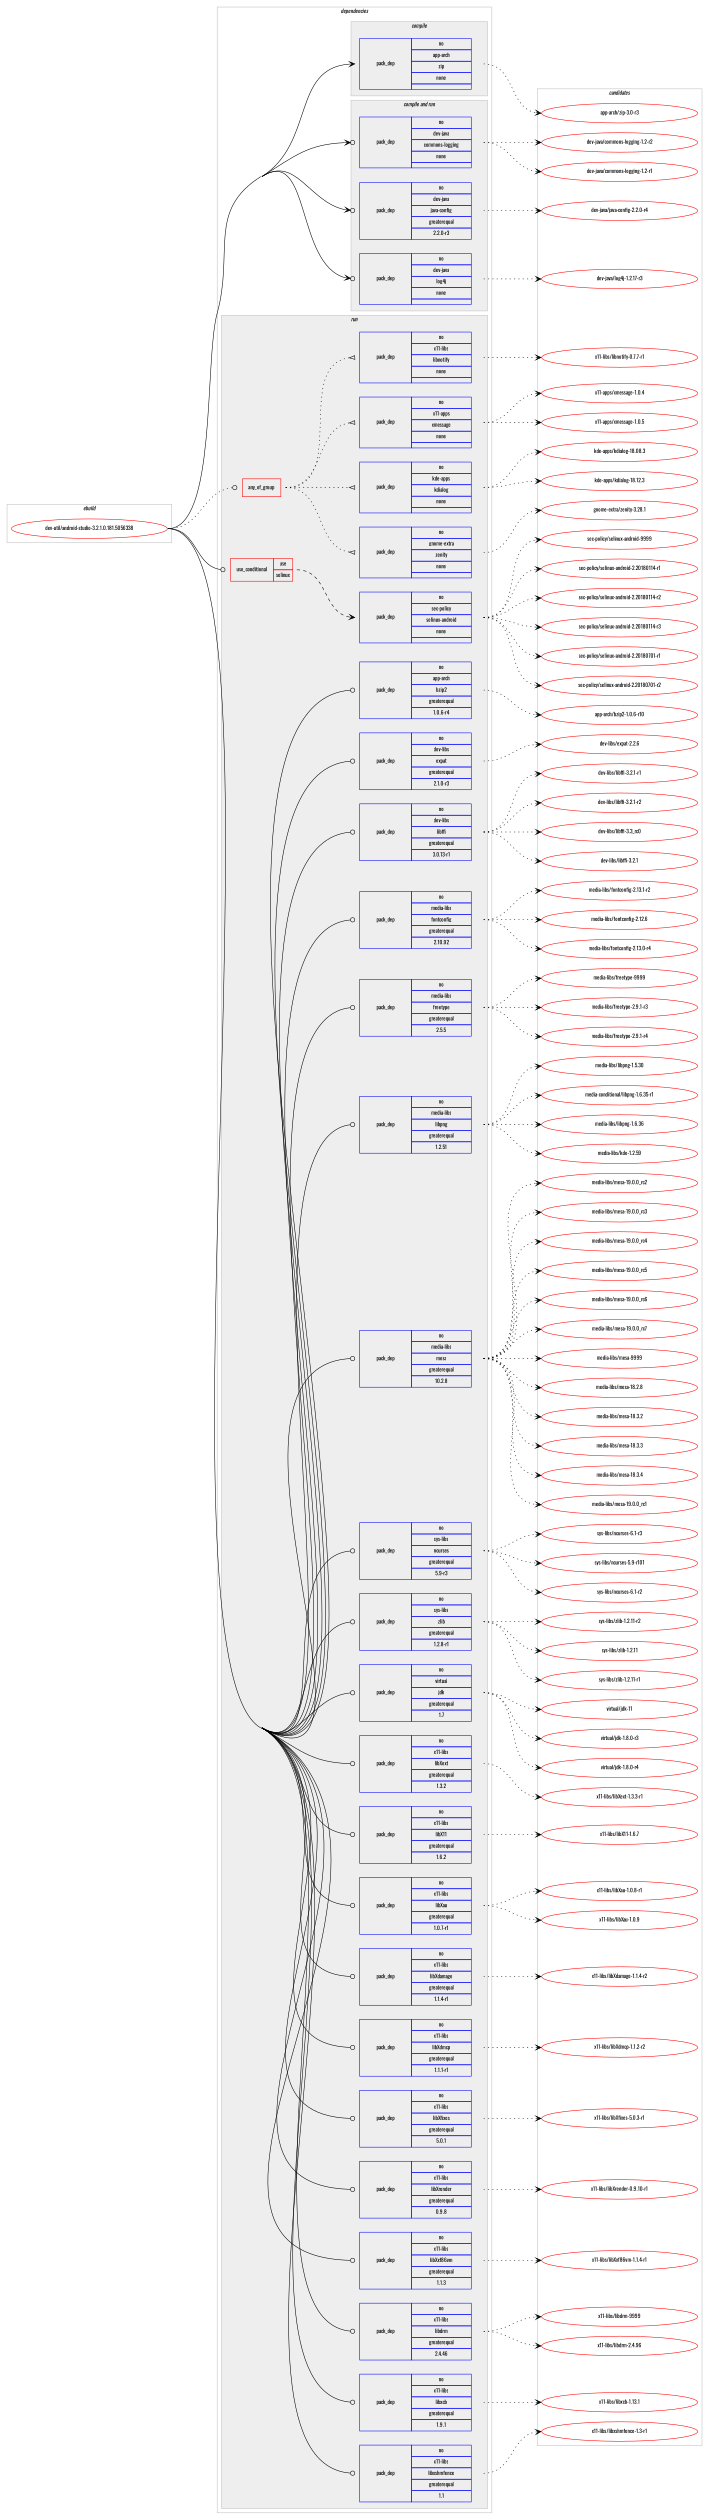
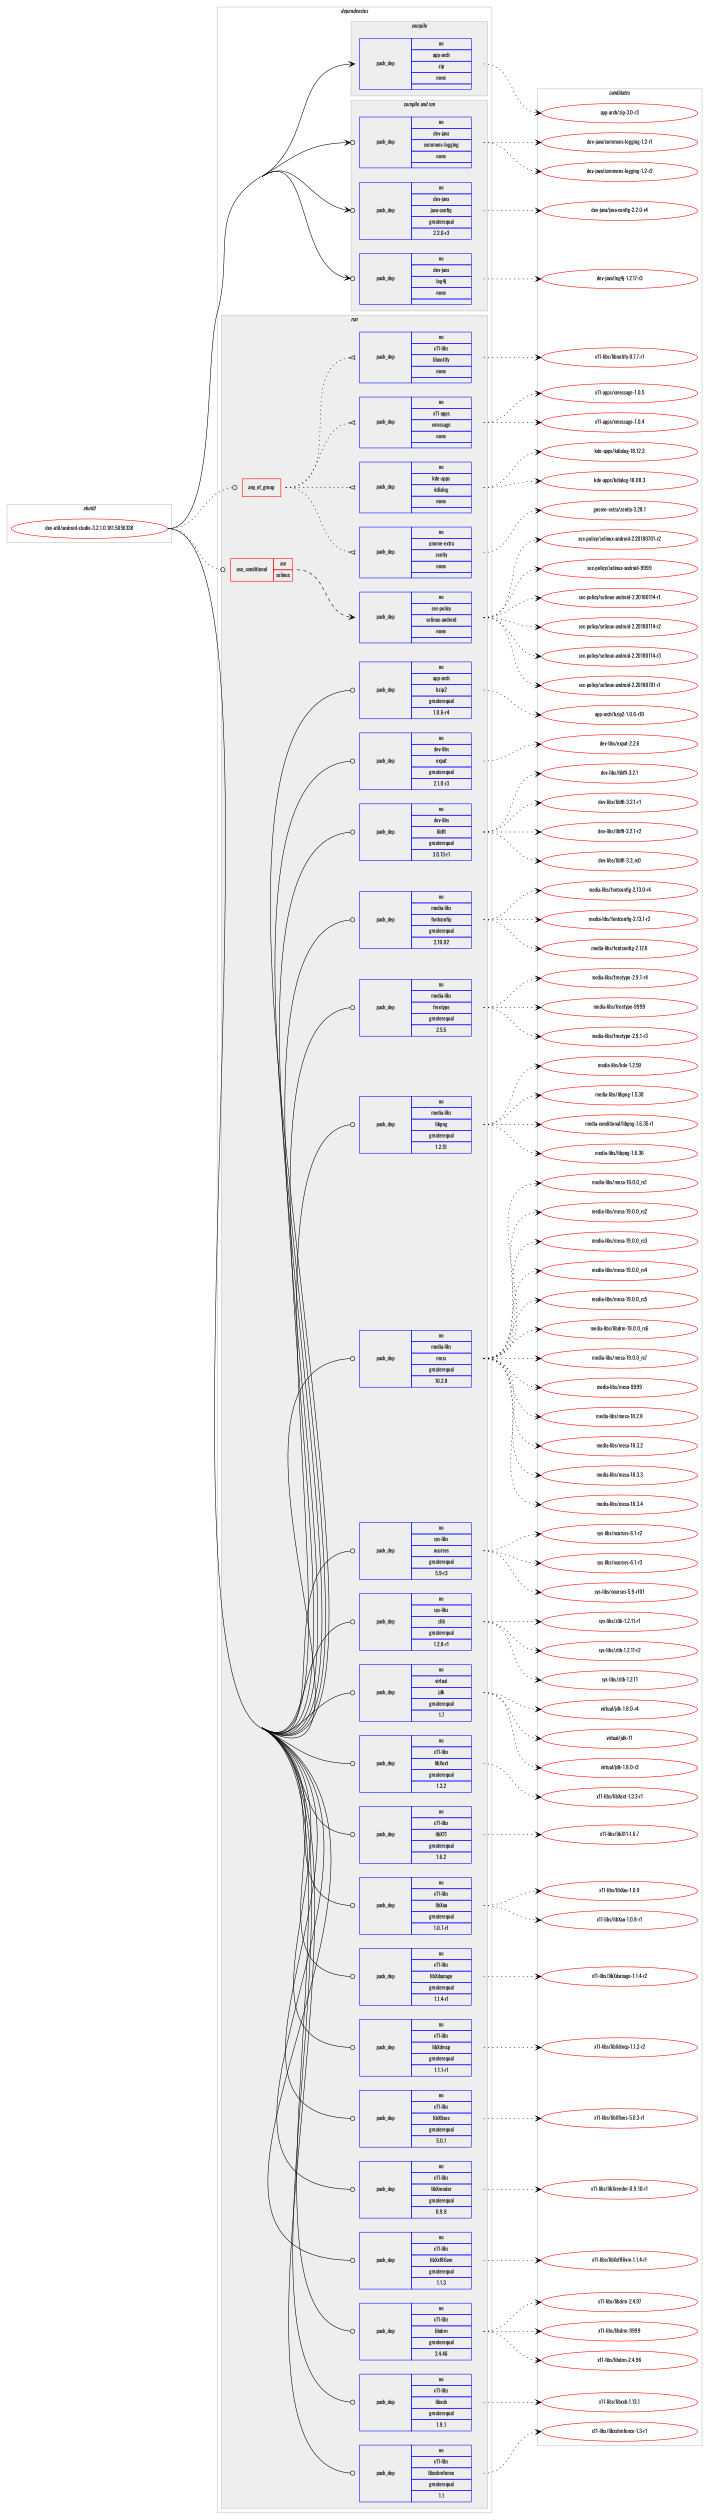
(195, 547) -> (195, 547)
(620, 1300) -> (620, 1329)
none -> (620, 2302)
